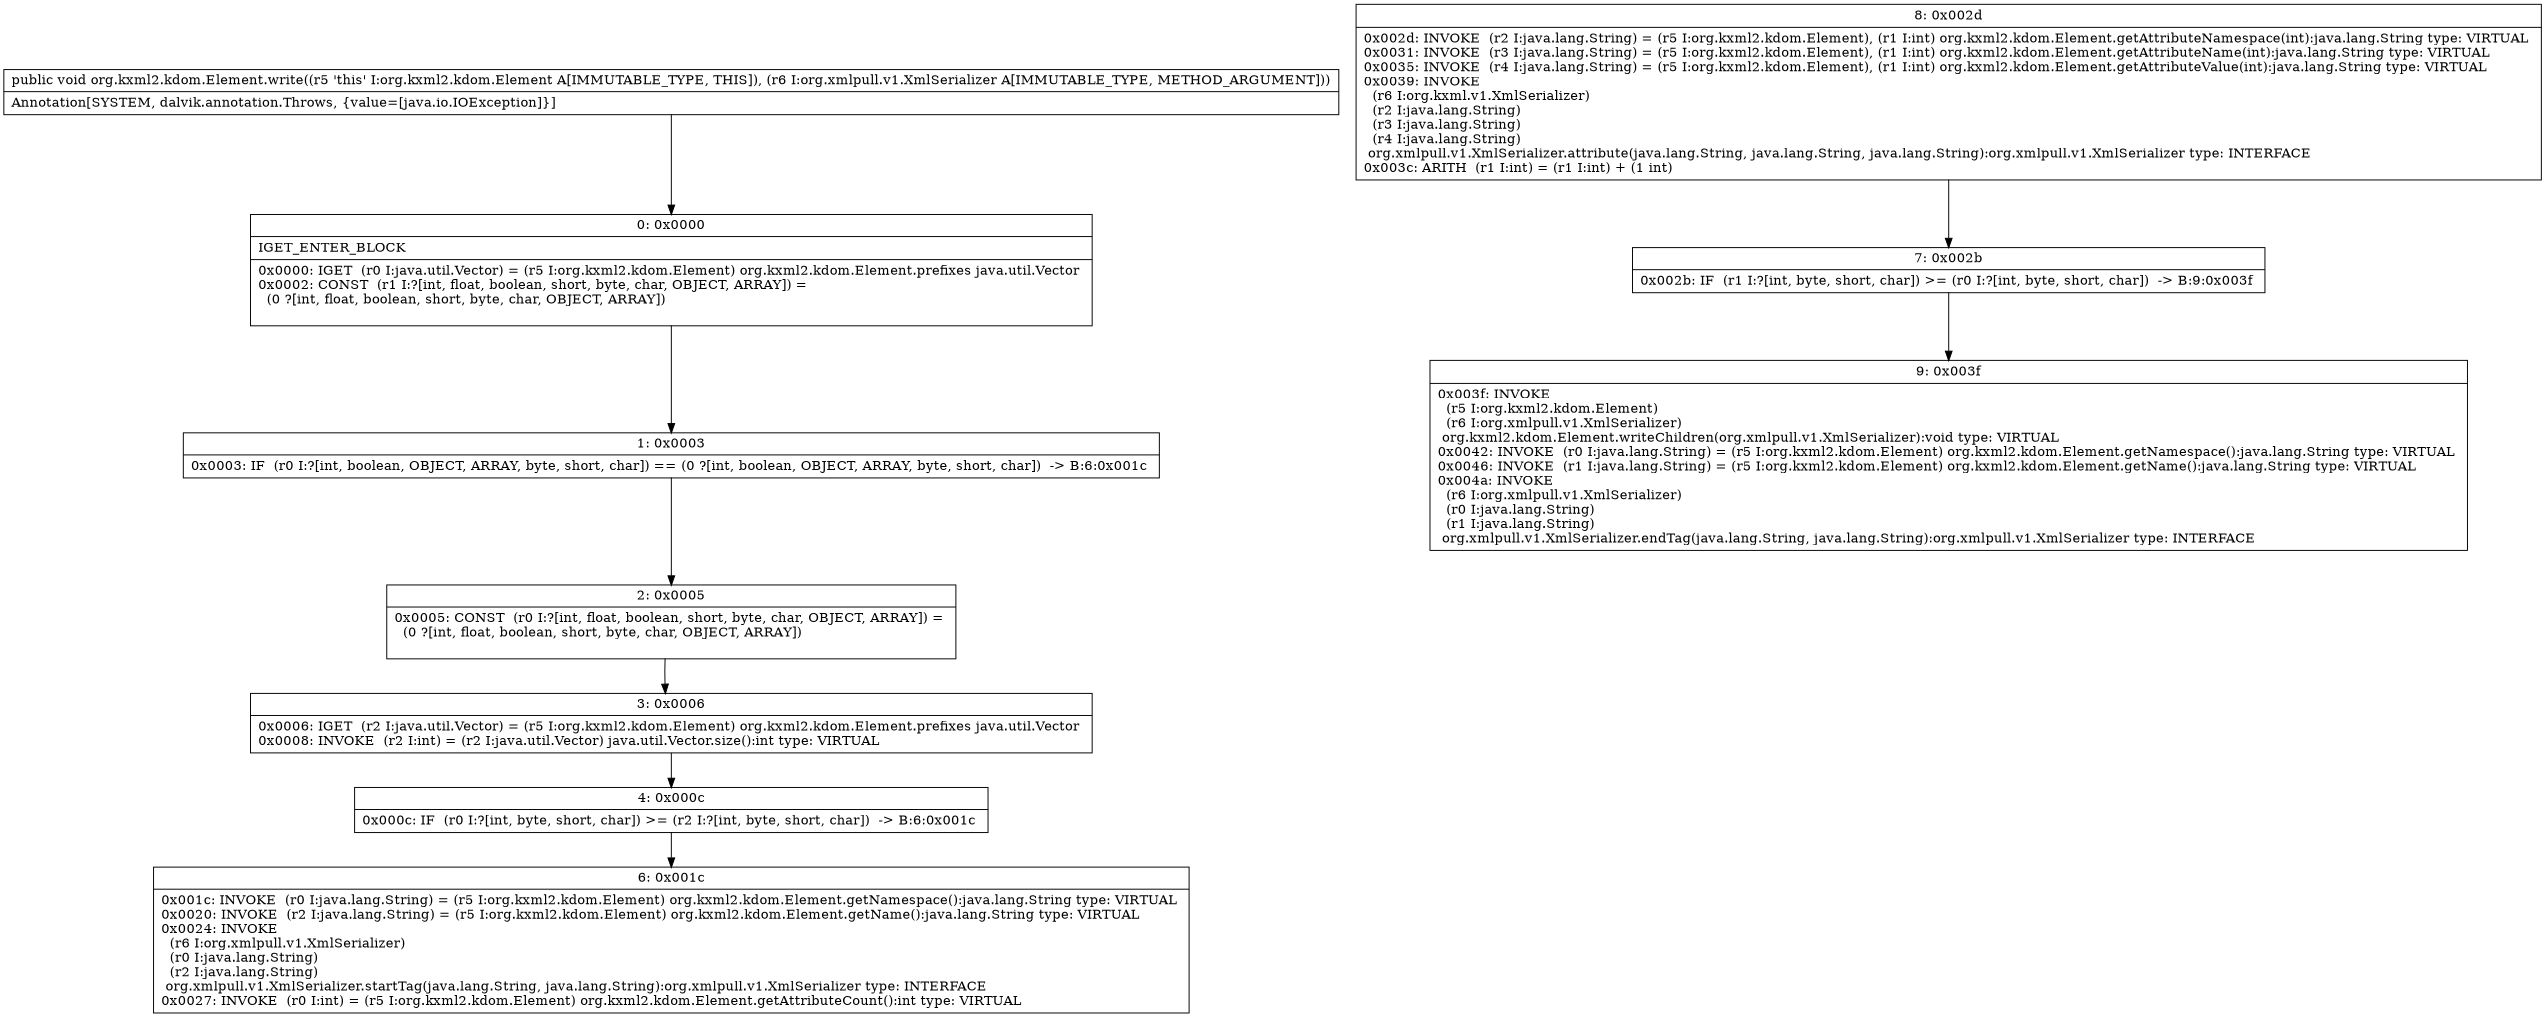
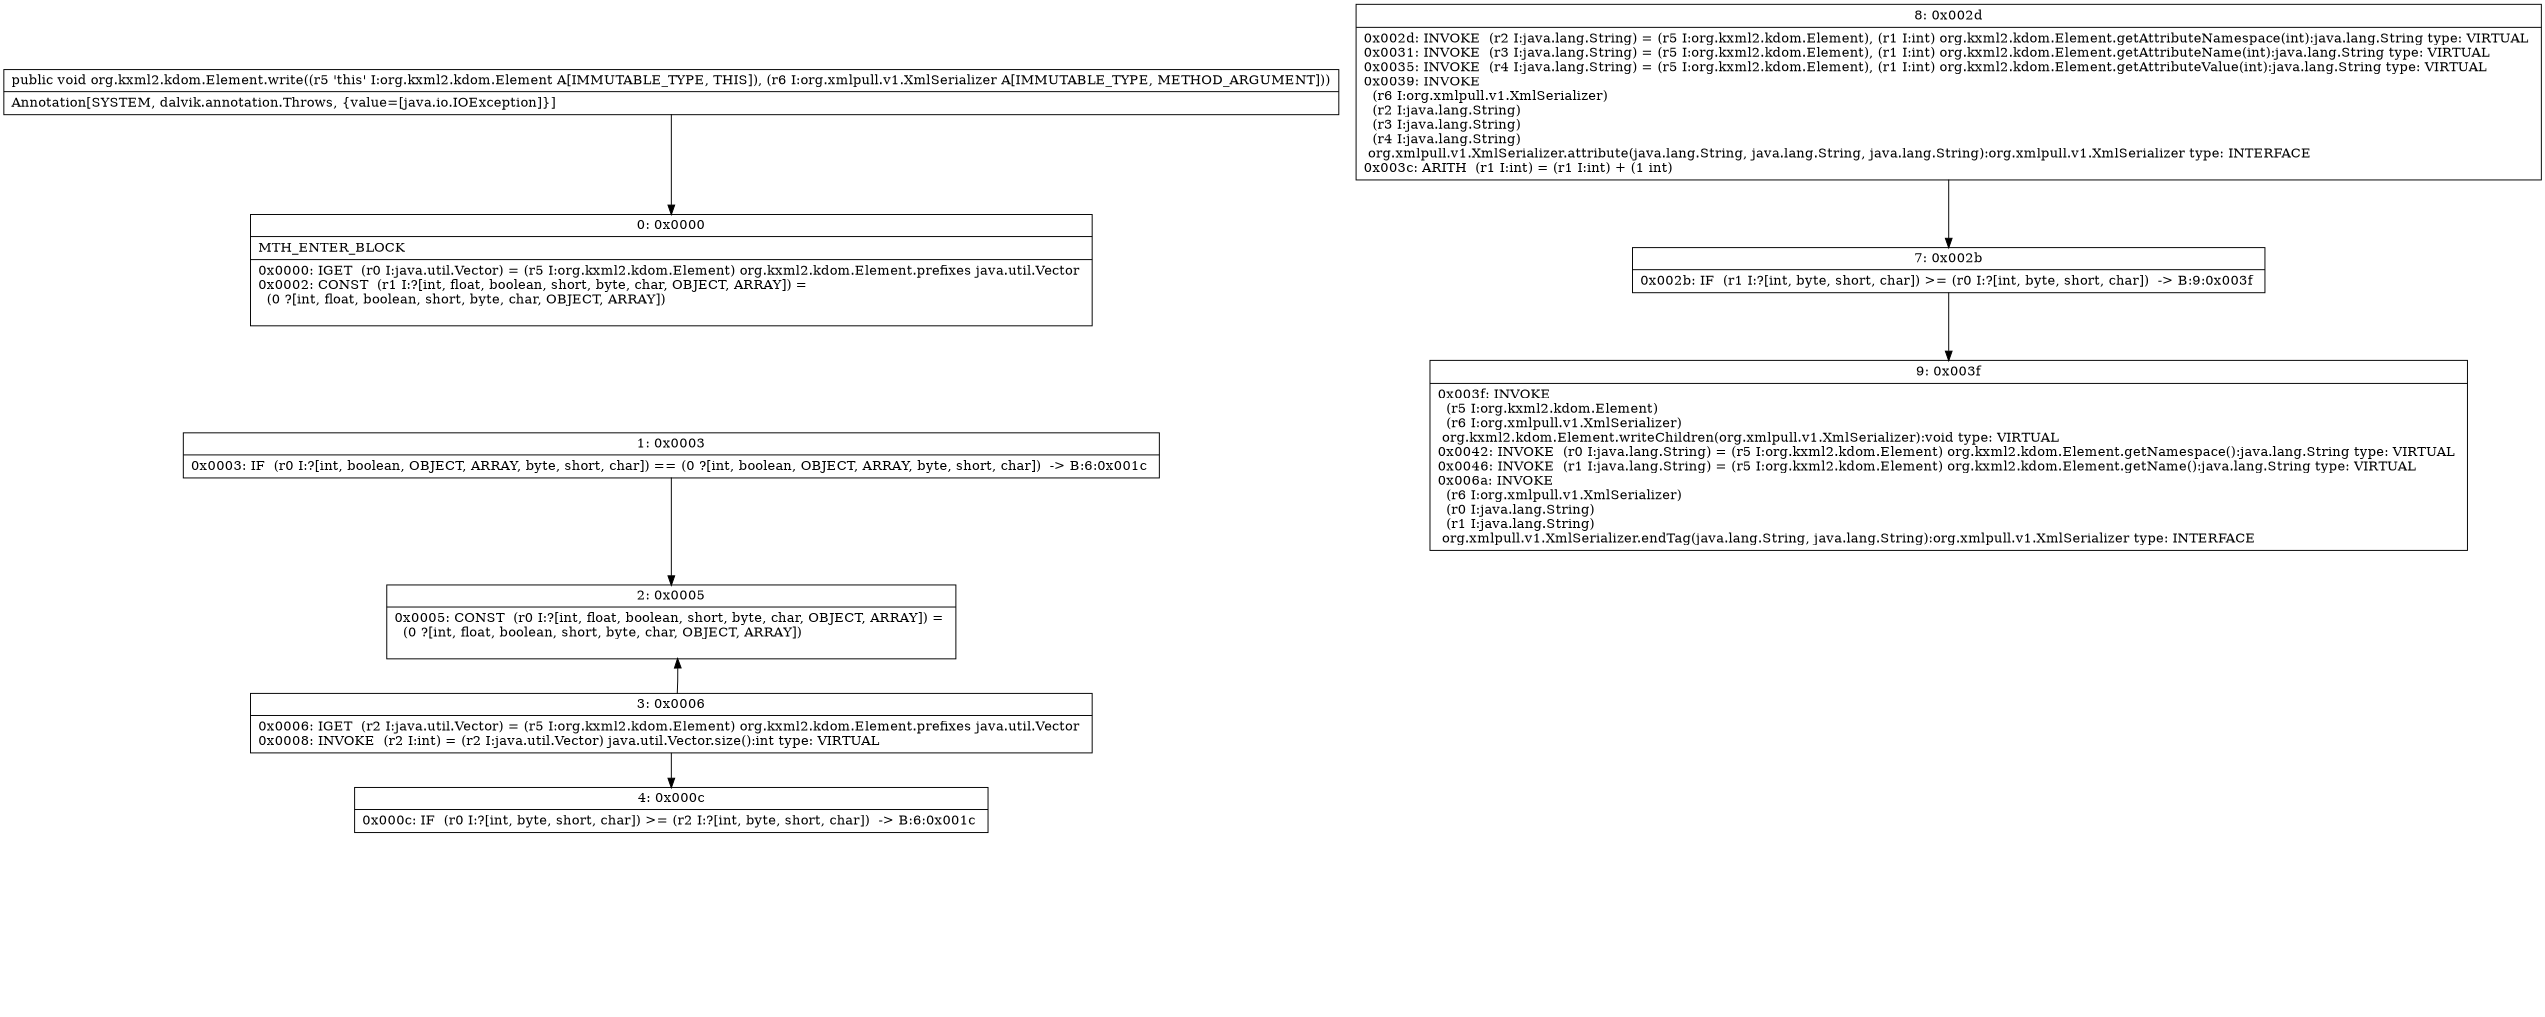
(1477, 96) -> (1486, 96)
(332, 248) -> (332, 248)
(671, 374) -> none
(1500, 481) -> (1500, 481)
(665, 671) -> (678, 681)
(671, 940) -> none
